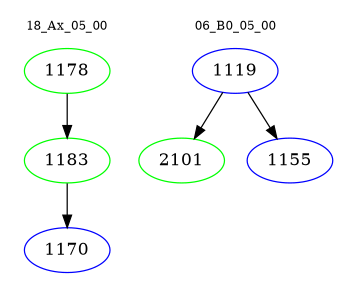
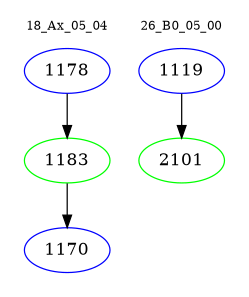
(67, 27) -> (67, 27)
(236, 27) -> (182, 27)
(67, 71) -> (67, 71)
(290, 161) -> none
